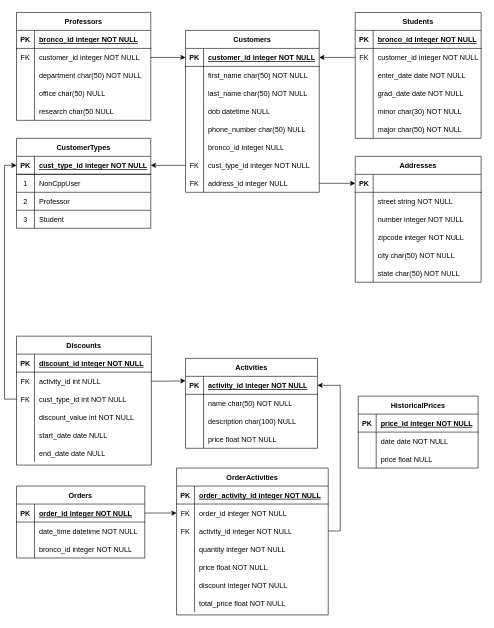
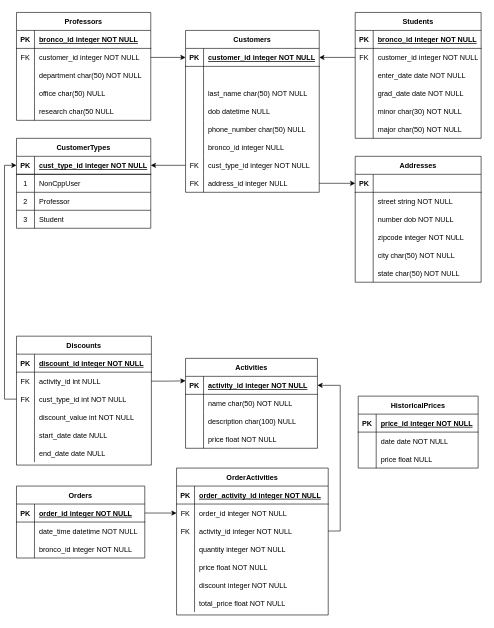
(262, 75) -> none
(421, 220) -> (413, 220)
